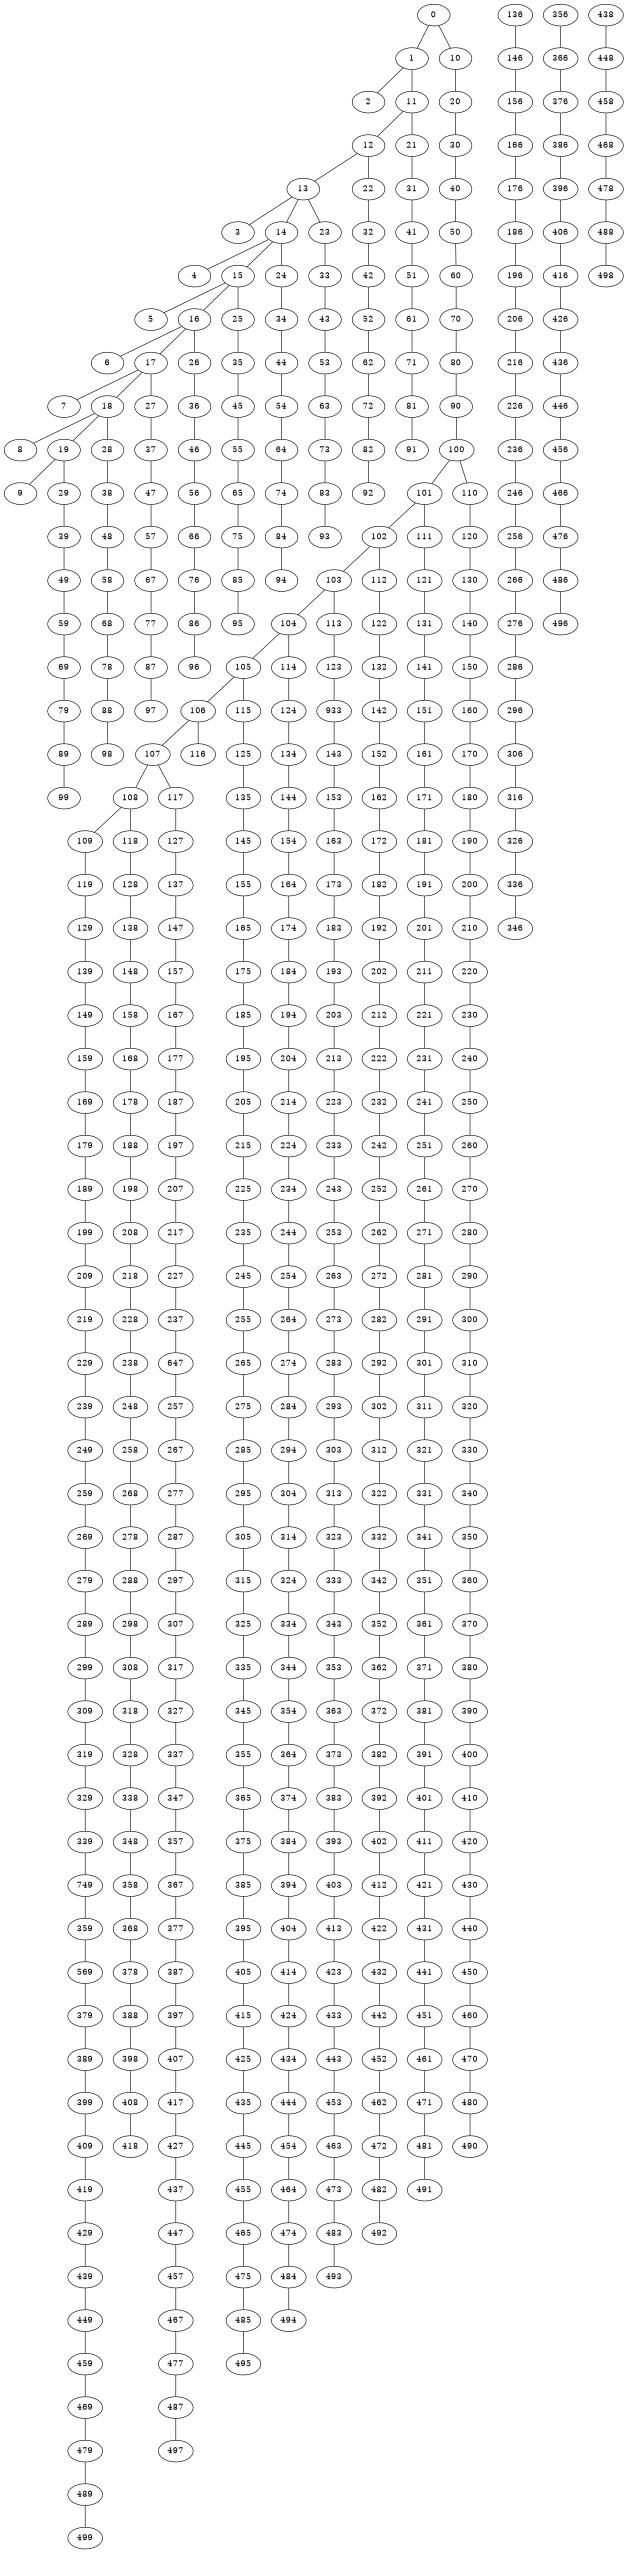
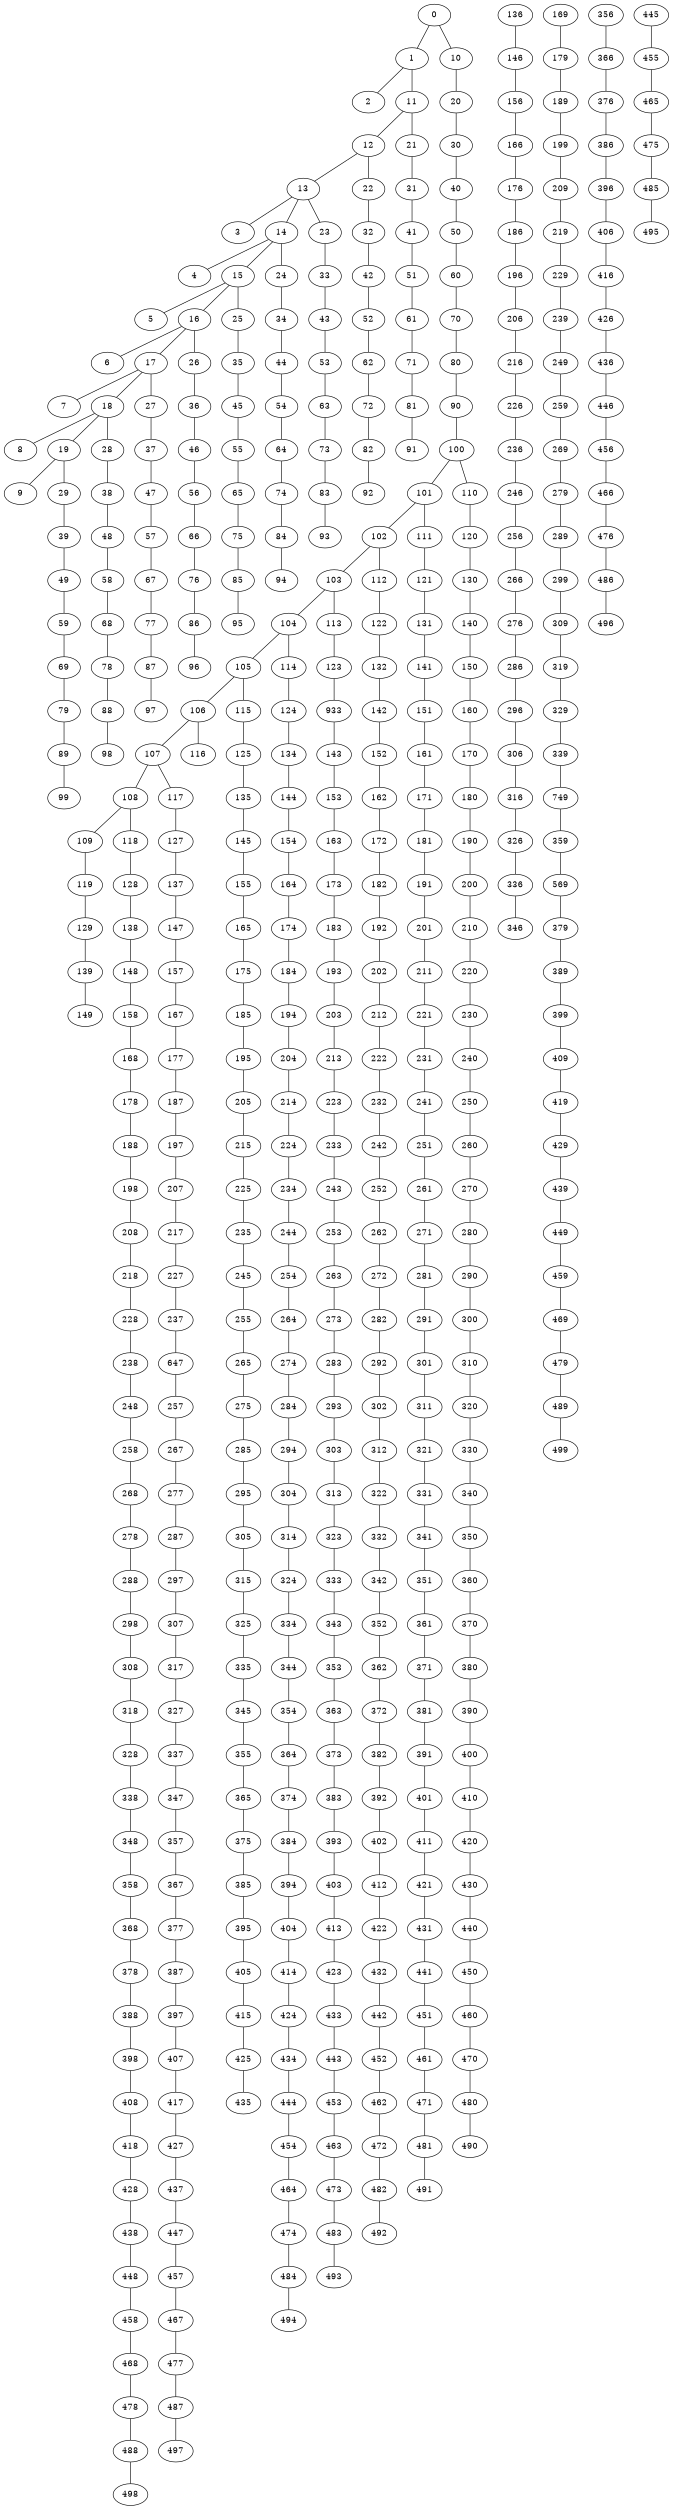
(85, 1059) -> none
(243, 2125) -> none
none -> (130, 2190)
